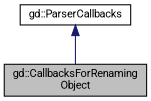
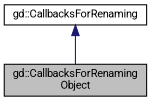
(75, 15) -> (75, 15)
